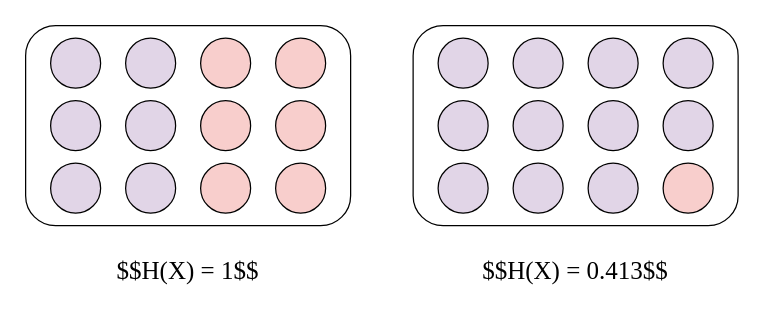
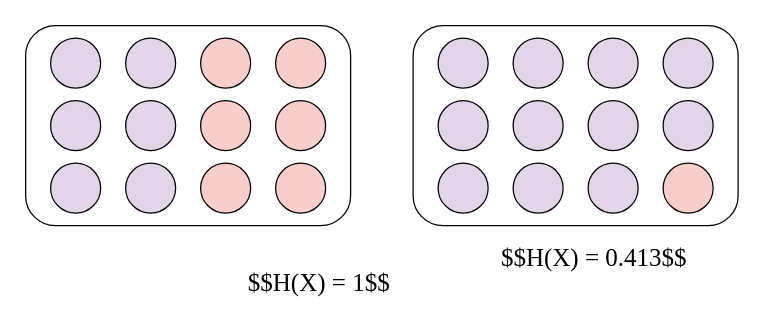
(188, 269) -> (319, 282)
(576, 269) -> (594, 257)
